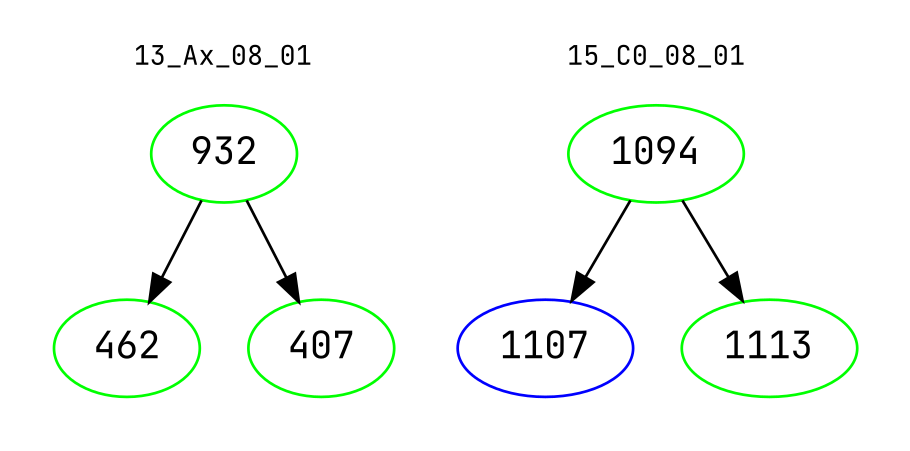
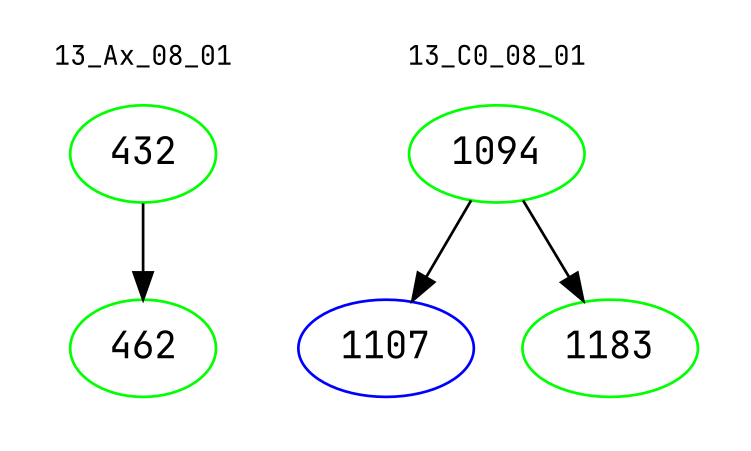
(657, 58) -> (498, 58)
(224, 154) -> (143, 154)
(321, 348) -> none
(770, 348) -> (610, 348)
